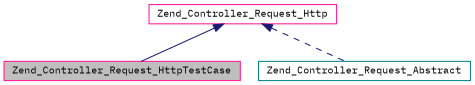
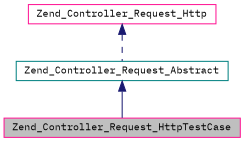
(178, 45) -> (122, 105)
